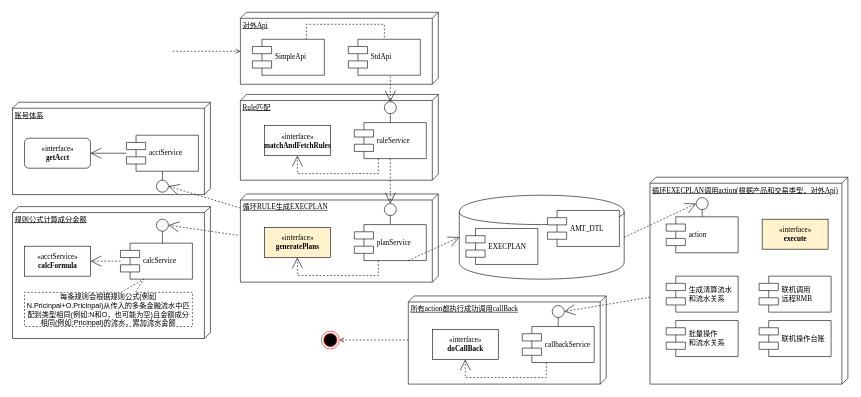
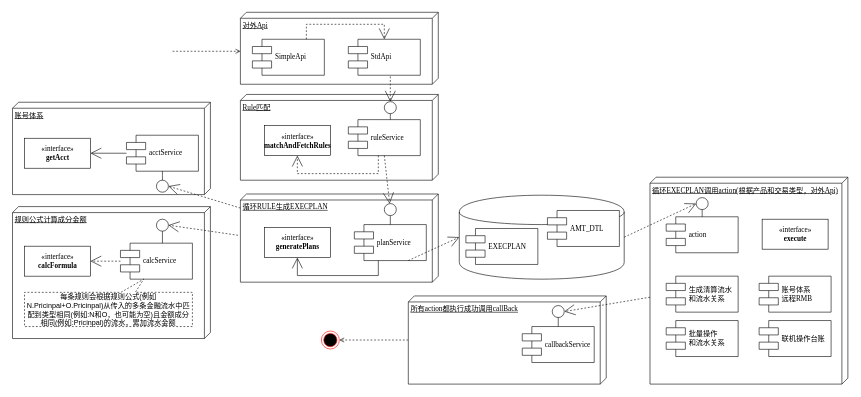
(384, 35) -> (384, 34)
(390, 141) -> (384, 138)
(57, 153) -> (57, 153)
(795, 234) -> (795, 234)
(297, 243) -> (297, 243)
(58, 261) -> (58, 261)
(337, 276) -> (337, 276)
(797, 294) -> (797, 294)
(465, 345) -> none
(505, 378) -> none
